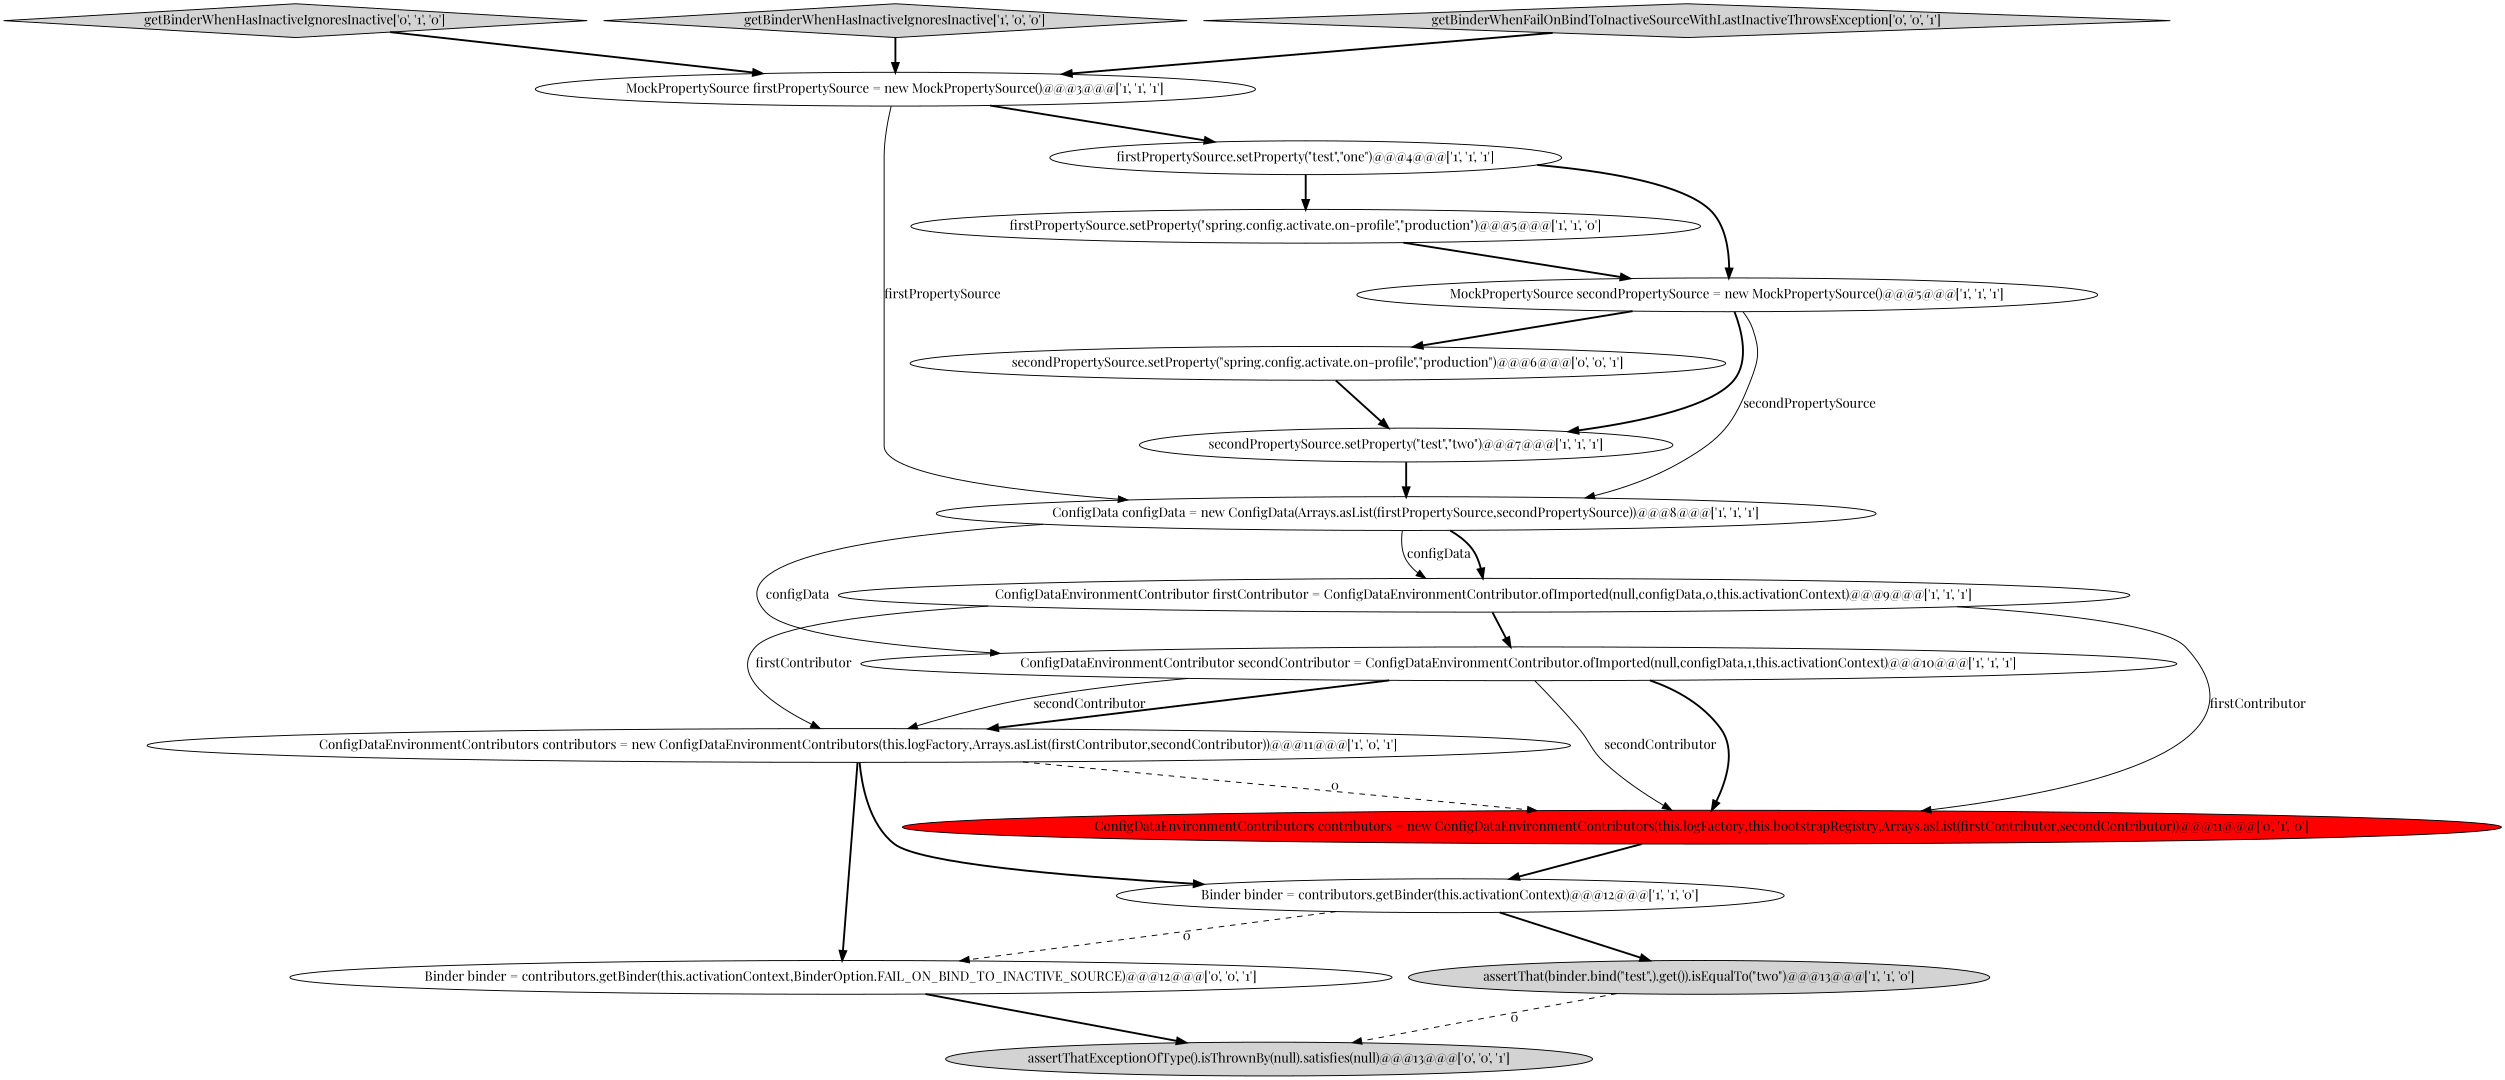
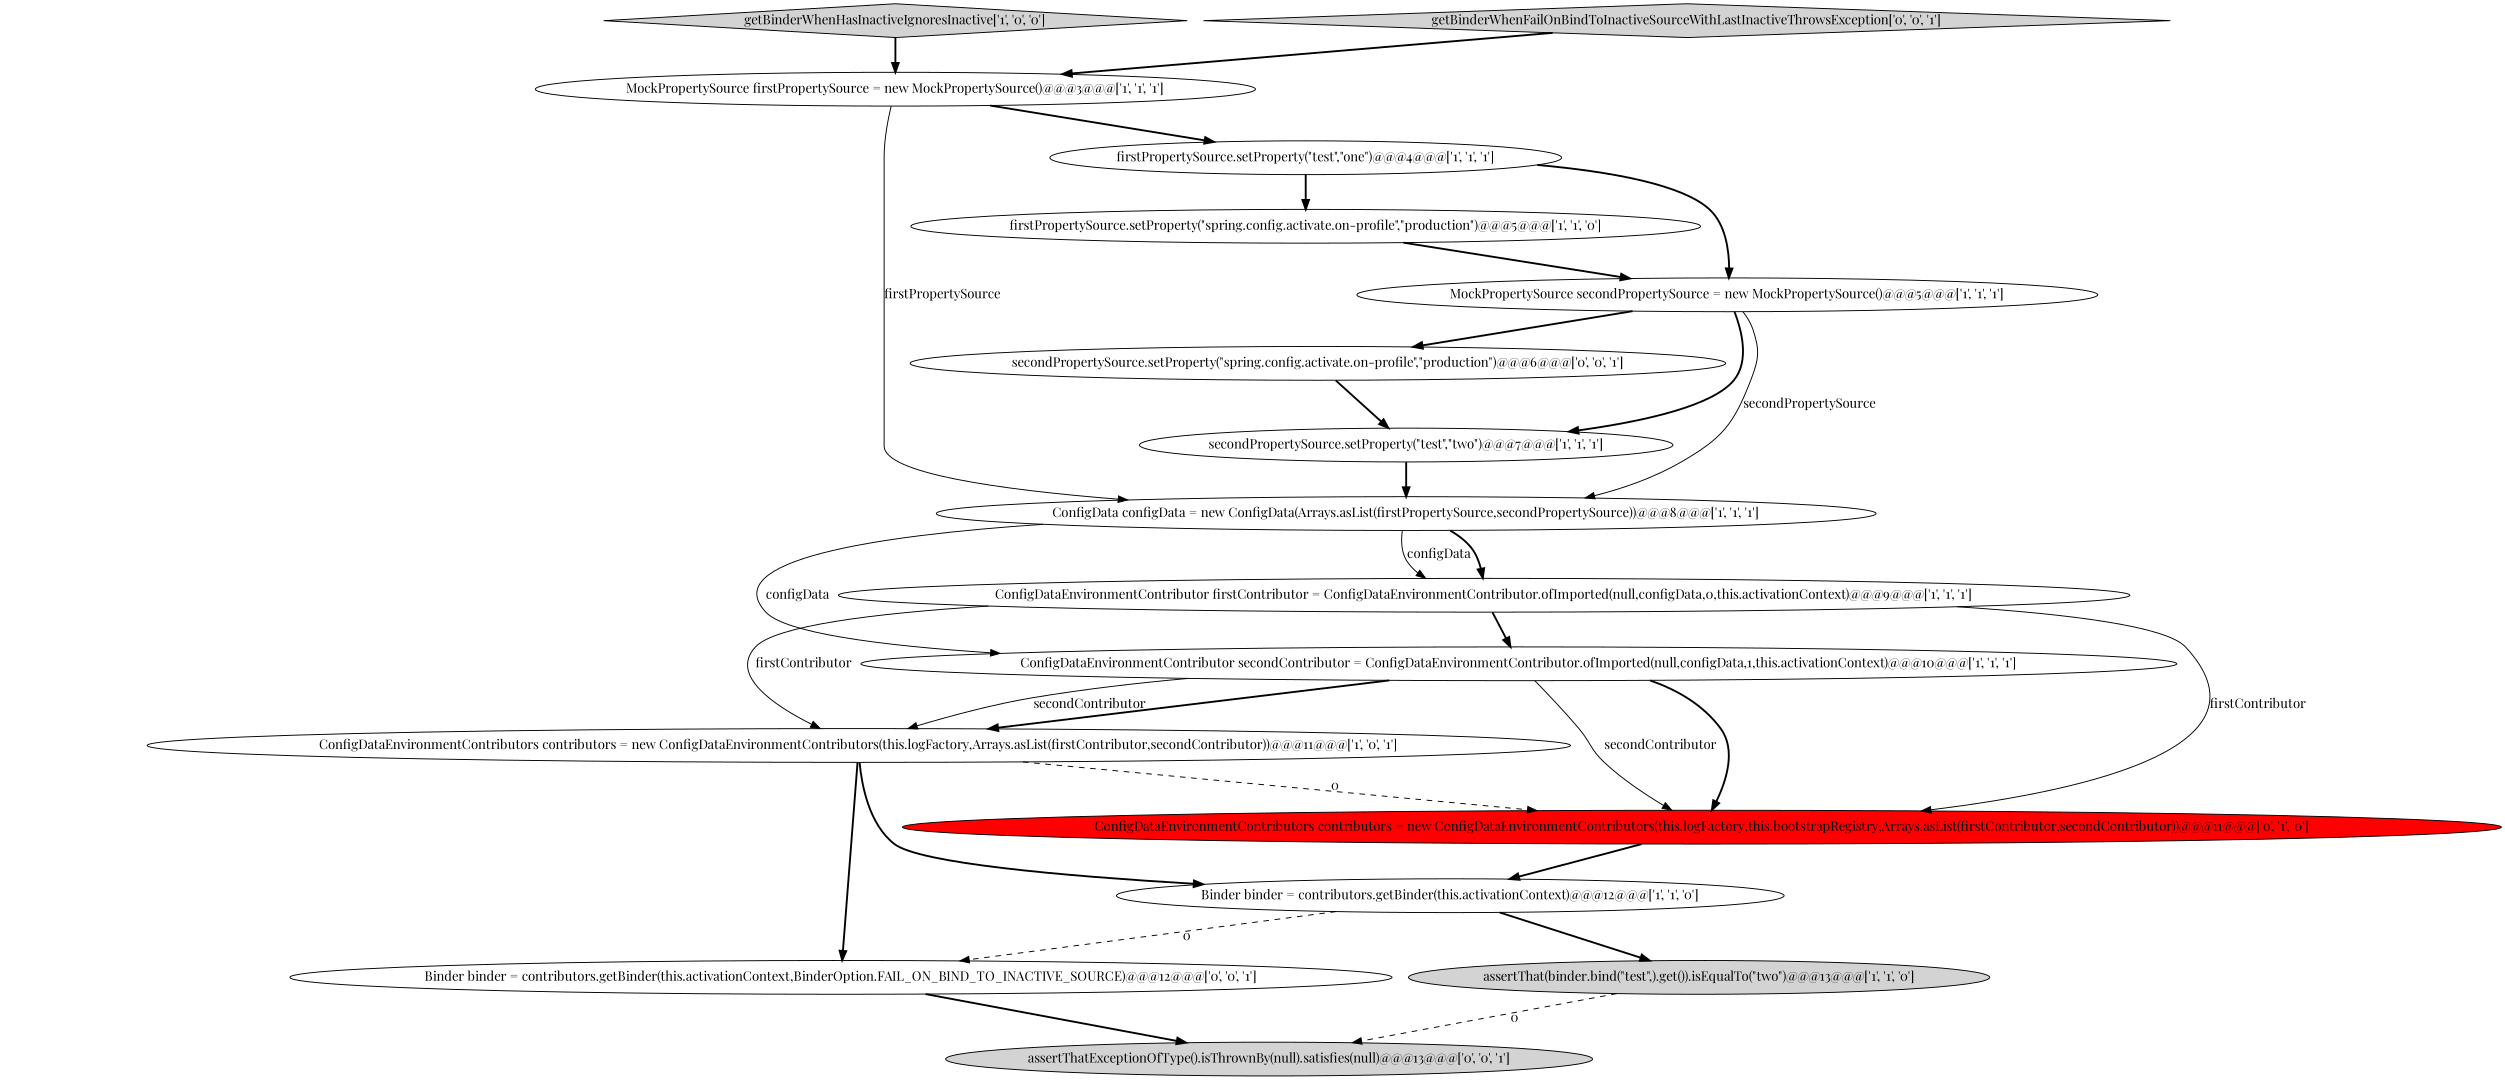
(295, 21) -> none
